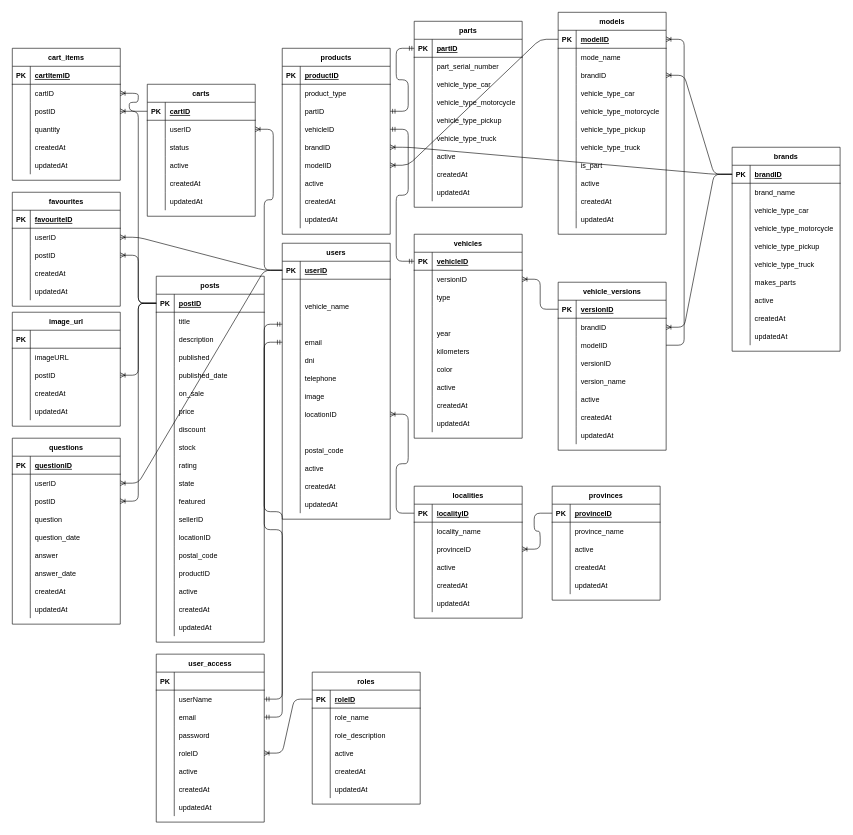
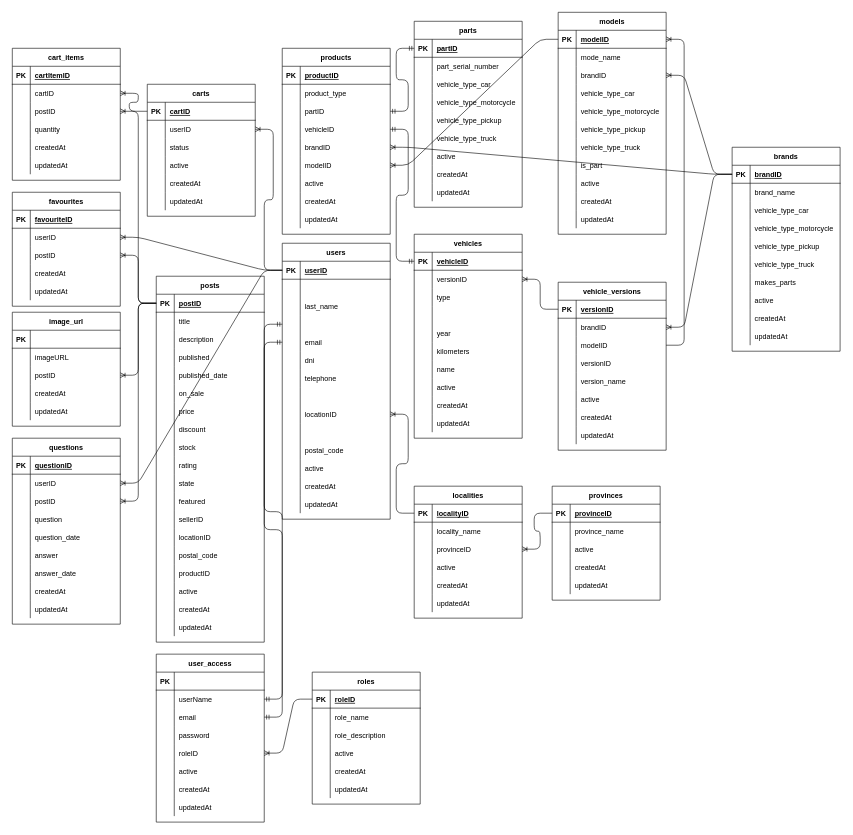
(327, 307) -> (322, 307)
(446, 370) -> (445, 370)
(345, 396) -> none
